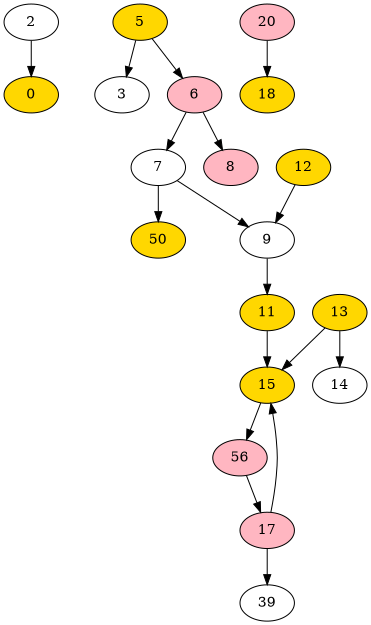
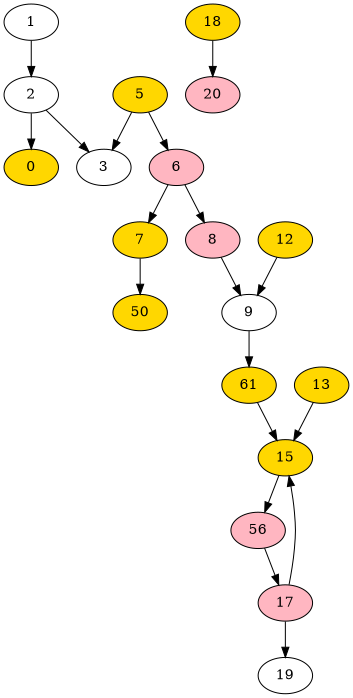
none -> (31, 22)
(267, 54) -> (213, 54)
none -> (64, 127)
(158, 167) -> (140, 240)
(209, 201) -> (229, 272)
(267, 313) -> (249, 385)
(340, 385) -> none
(267, 603) -> (285, 676)
